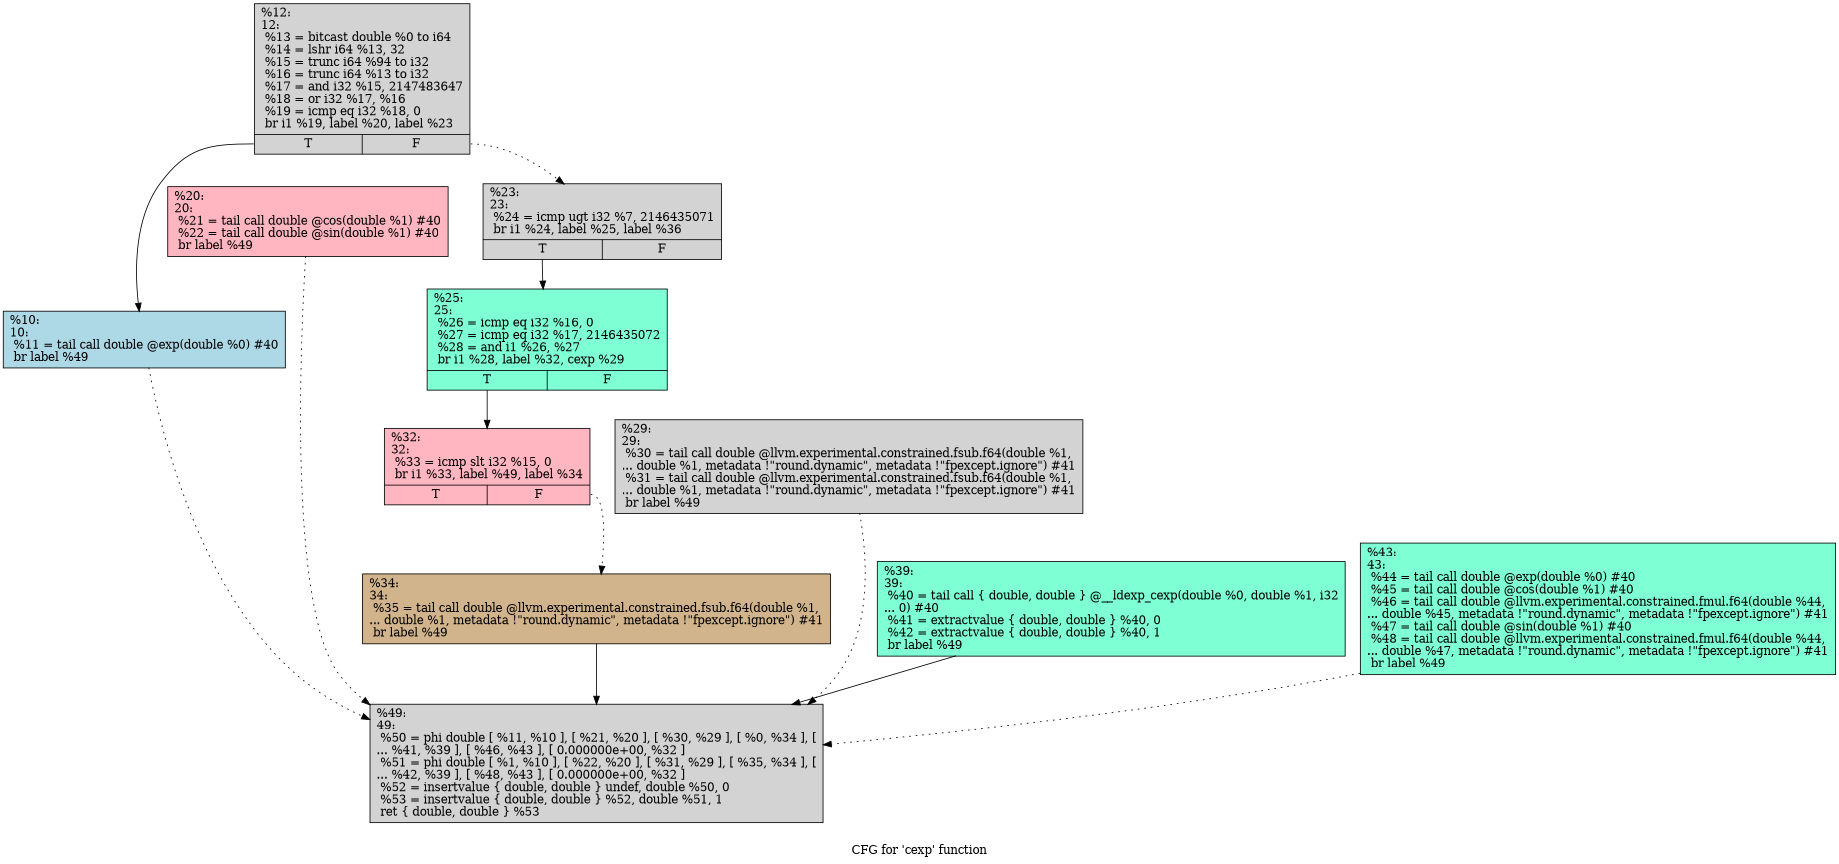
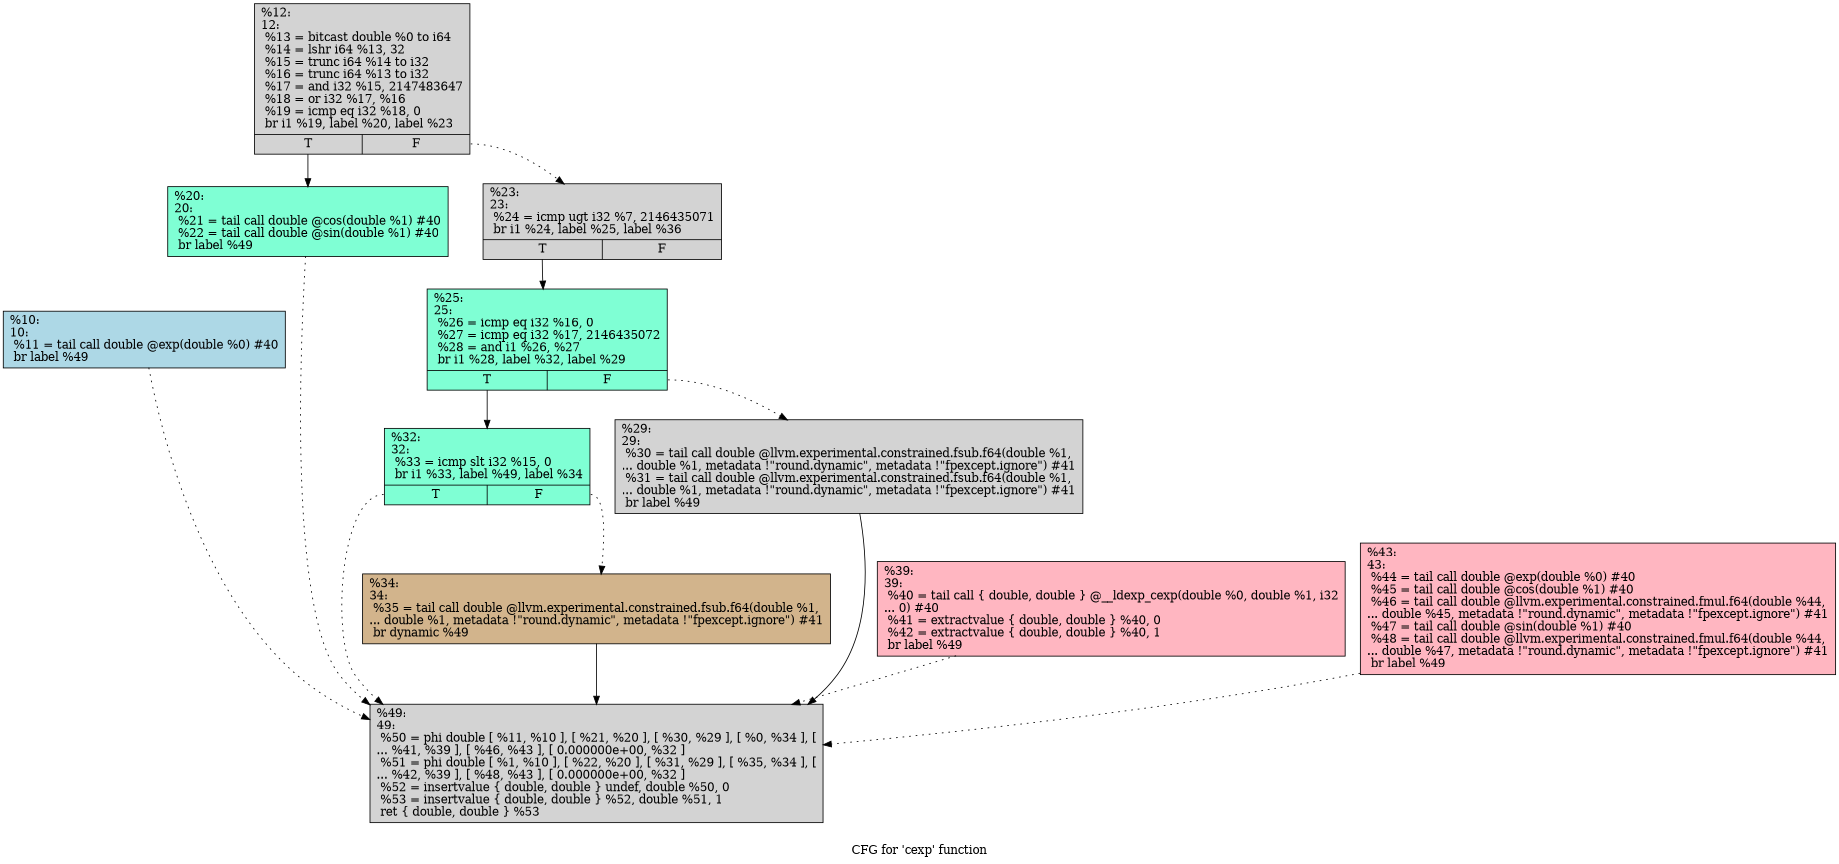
(345, 62) -> (345, 62)
(156, 191) -> (308, 166)
(308, 222) -> (308, 222)
(529, 360) -> (530, 360)
none -> (726, 391)
(487, 467) -> (487, 467)
none -> (342, 594)
(1111, 609) -> (1111, 609)
(1598, 609) -> (1598, 609)
(862, 613) -> (862, 613)
(409, 633) -> (419, 633)
(878, 679) -> (878, 679)
